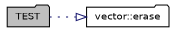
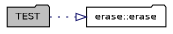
(128, 17) -> (126, 17)
